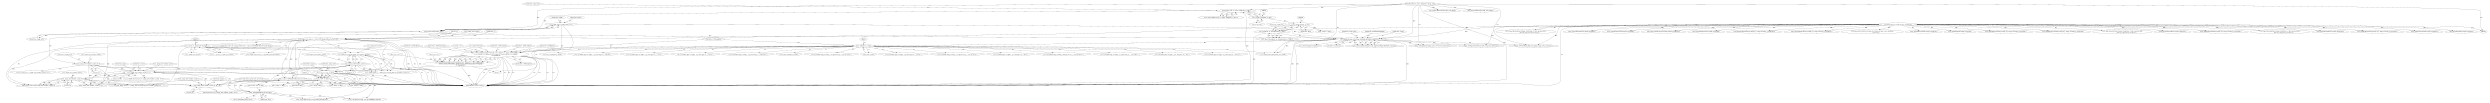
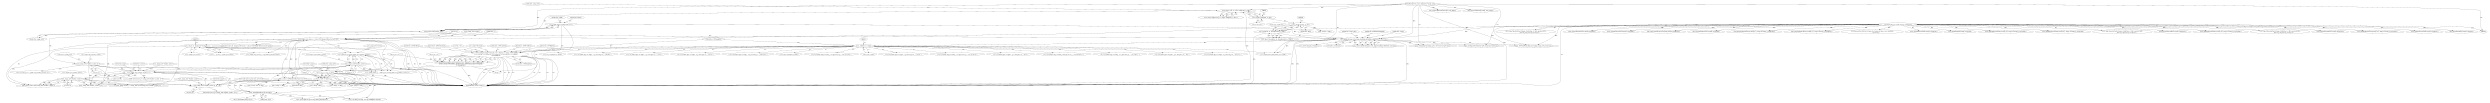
(258, 89) -> (344, 90)
